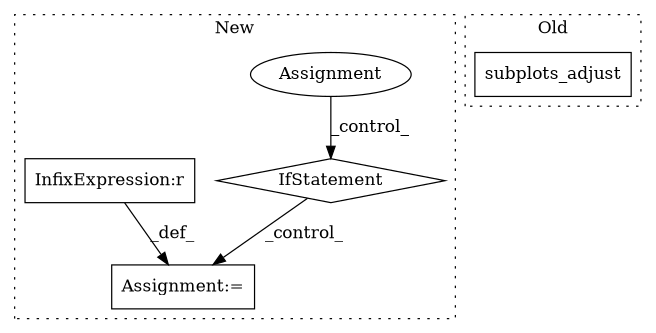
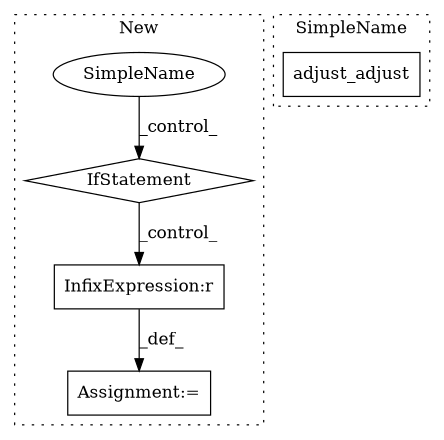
(553, 29) -> (352, 29)
(331, 74) -> (139, 74)
(553, 74) -> (352, 74)
(265, 228) -> (139, 228)
